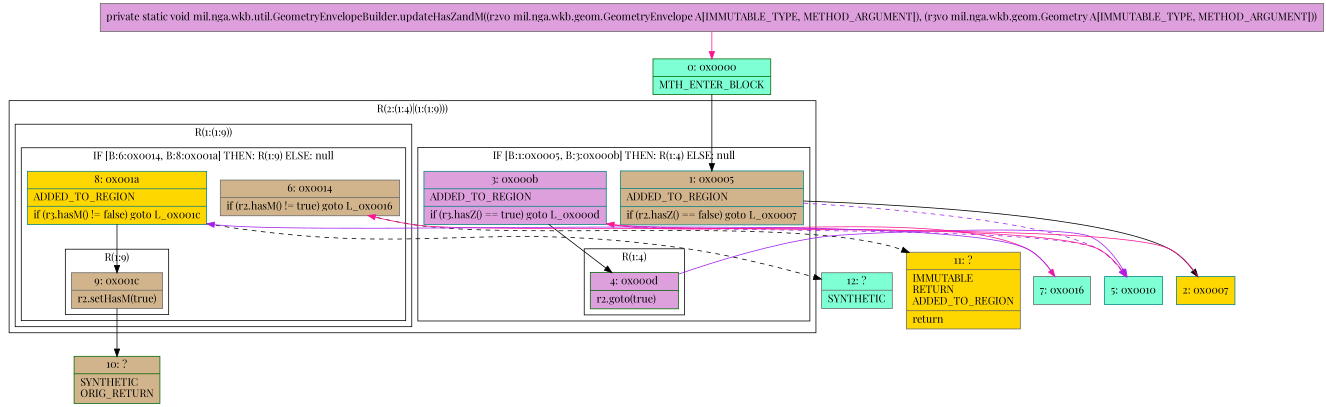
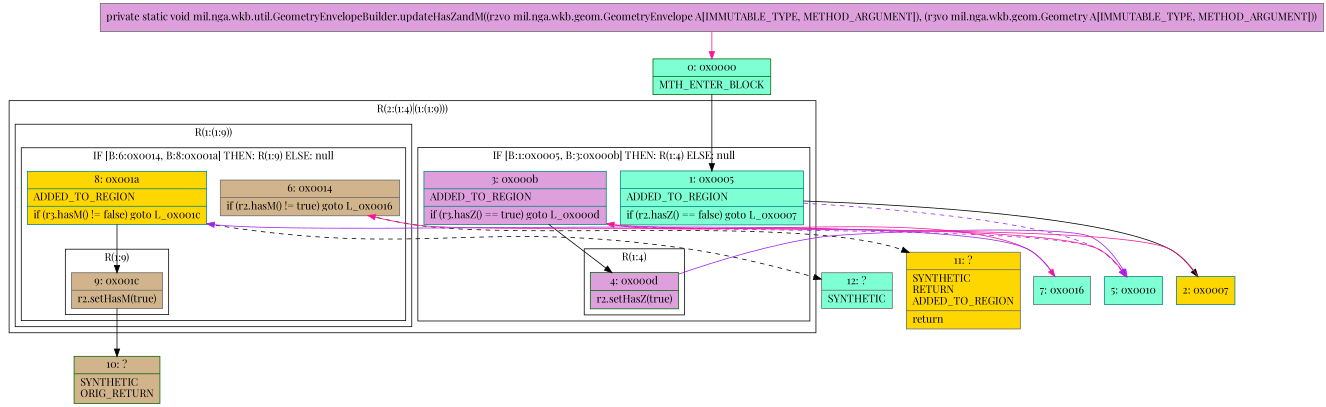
(712, 198) -> (712, 198)
(943, 278) -> (942, 278)
(626, 299) -> (634, 299)
